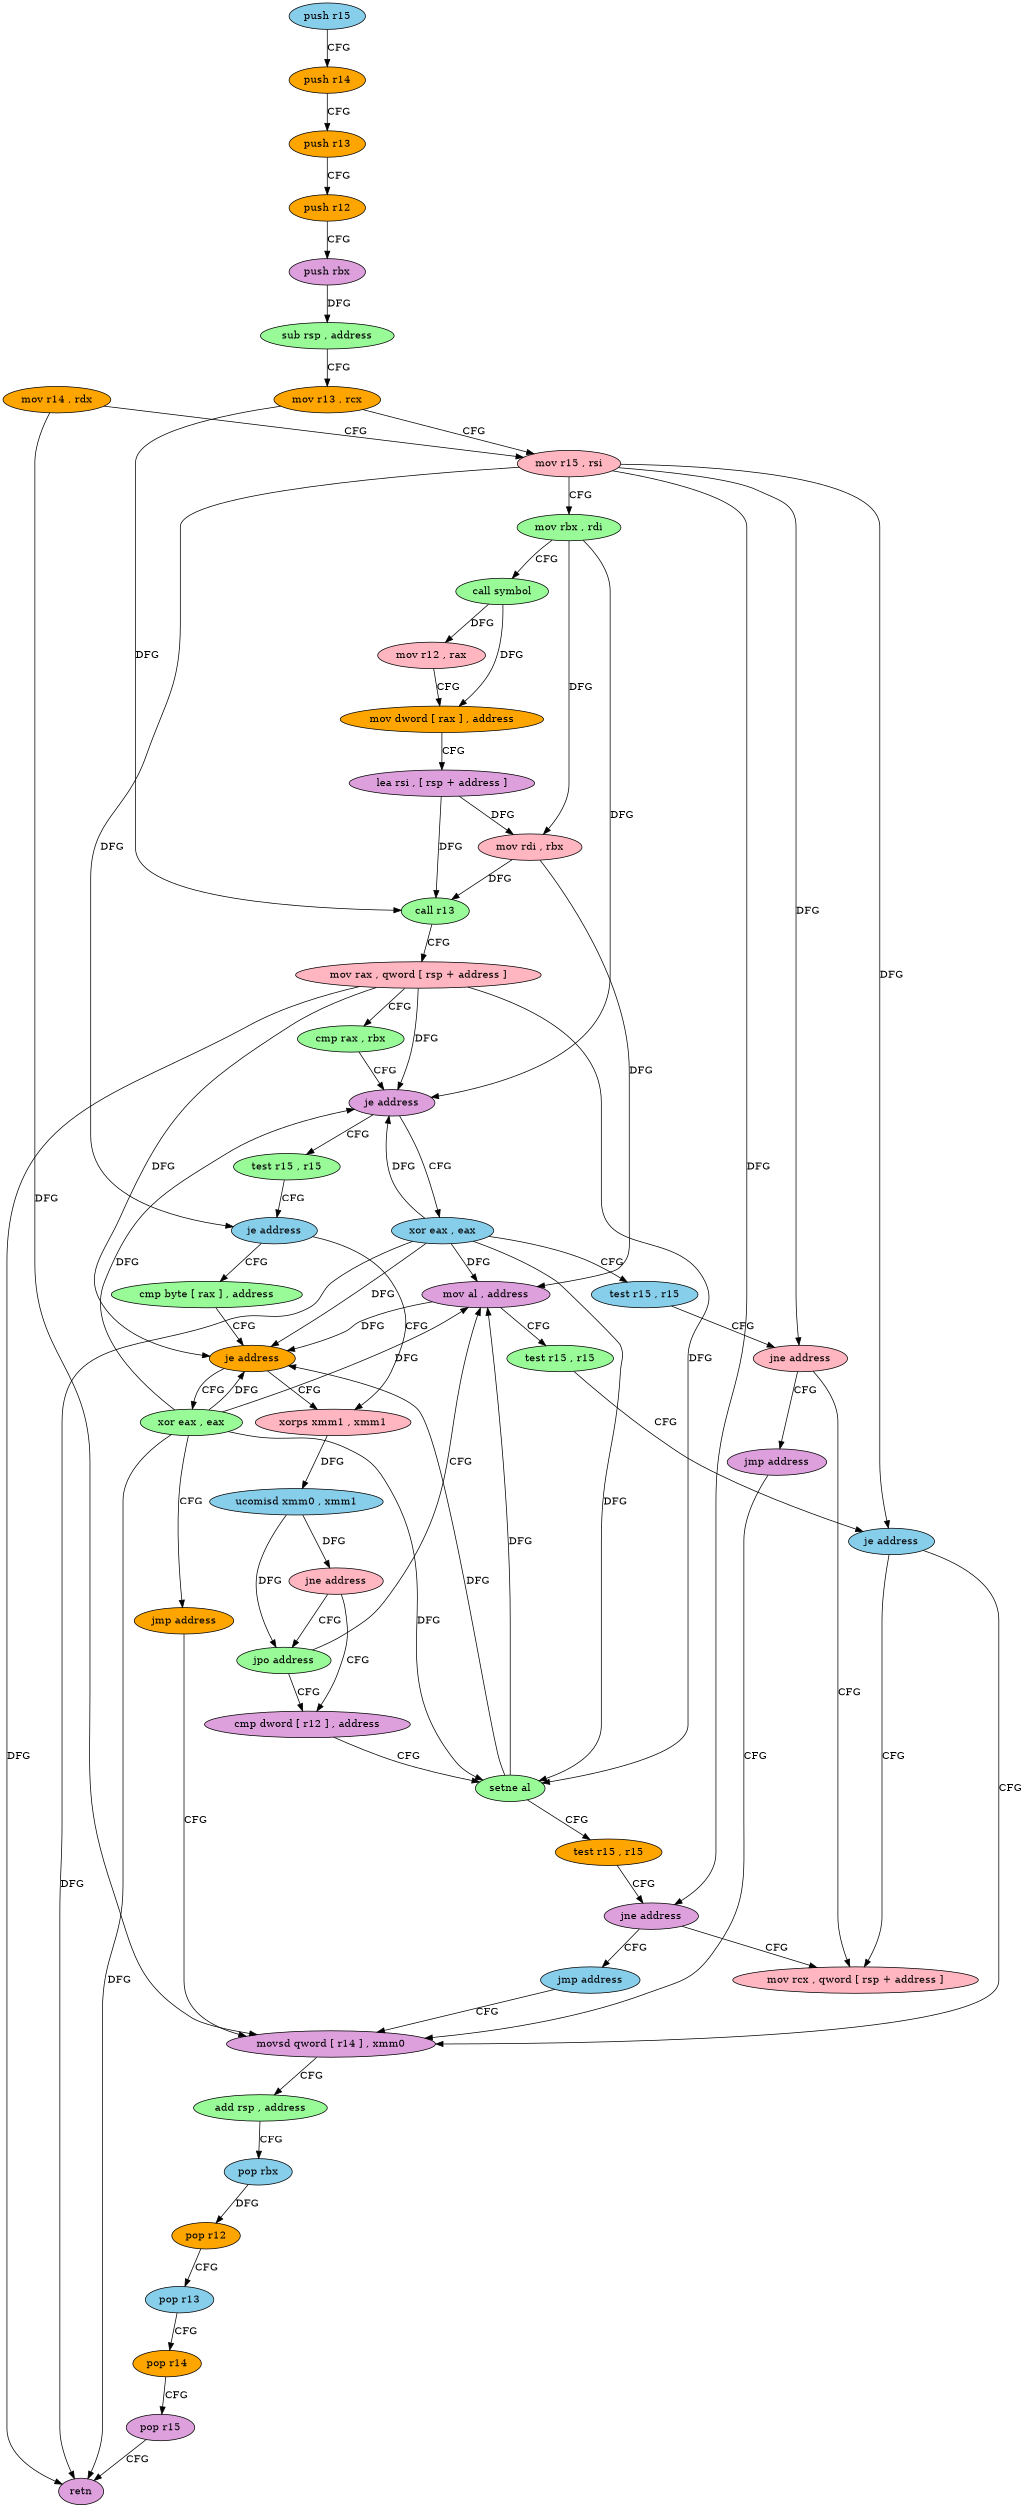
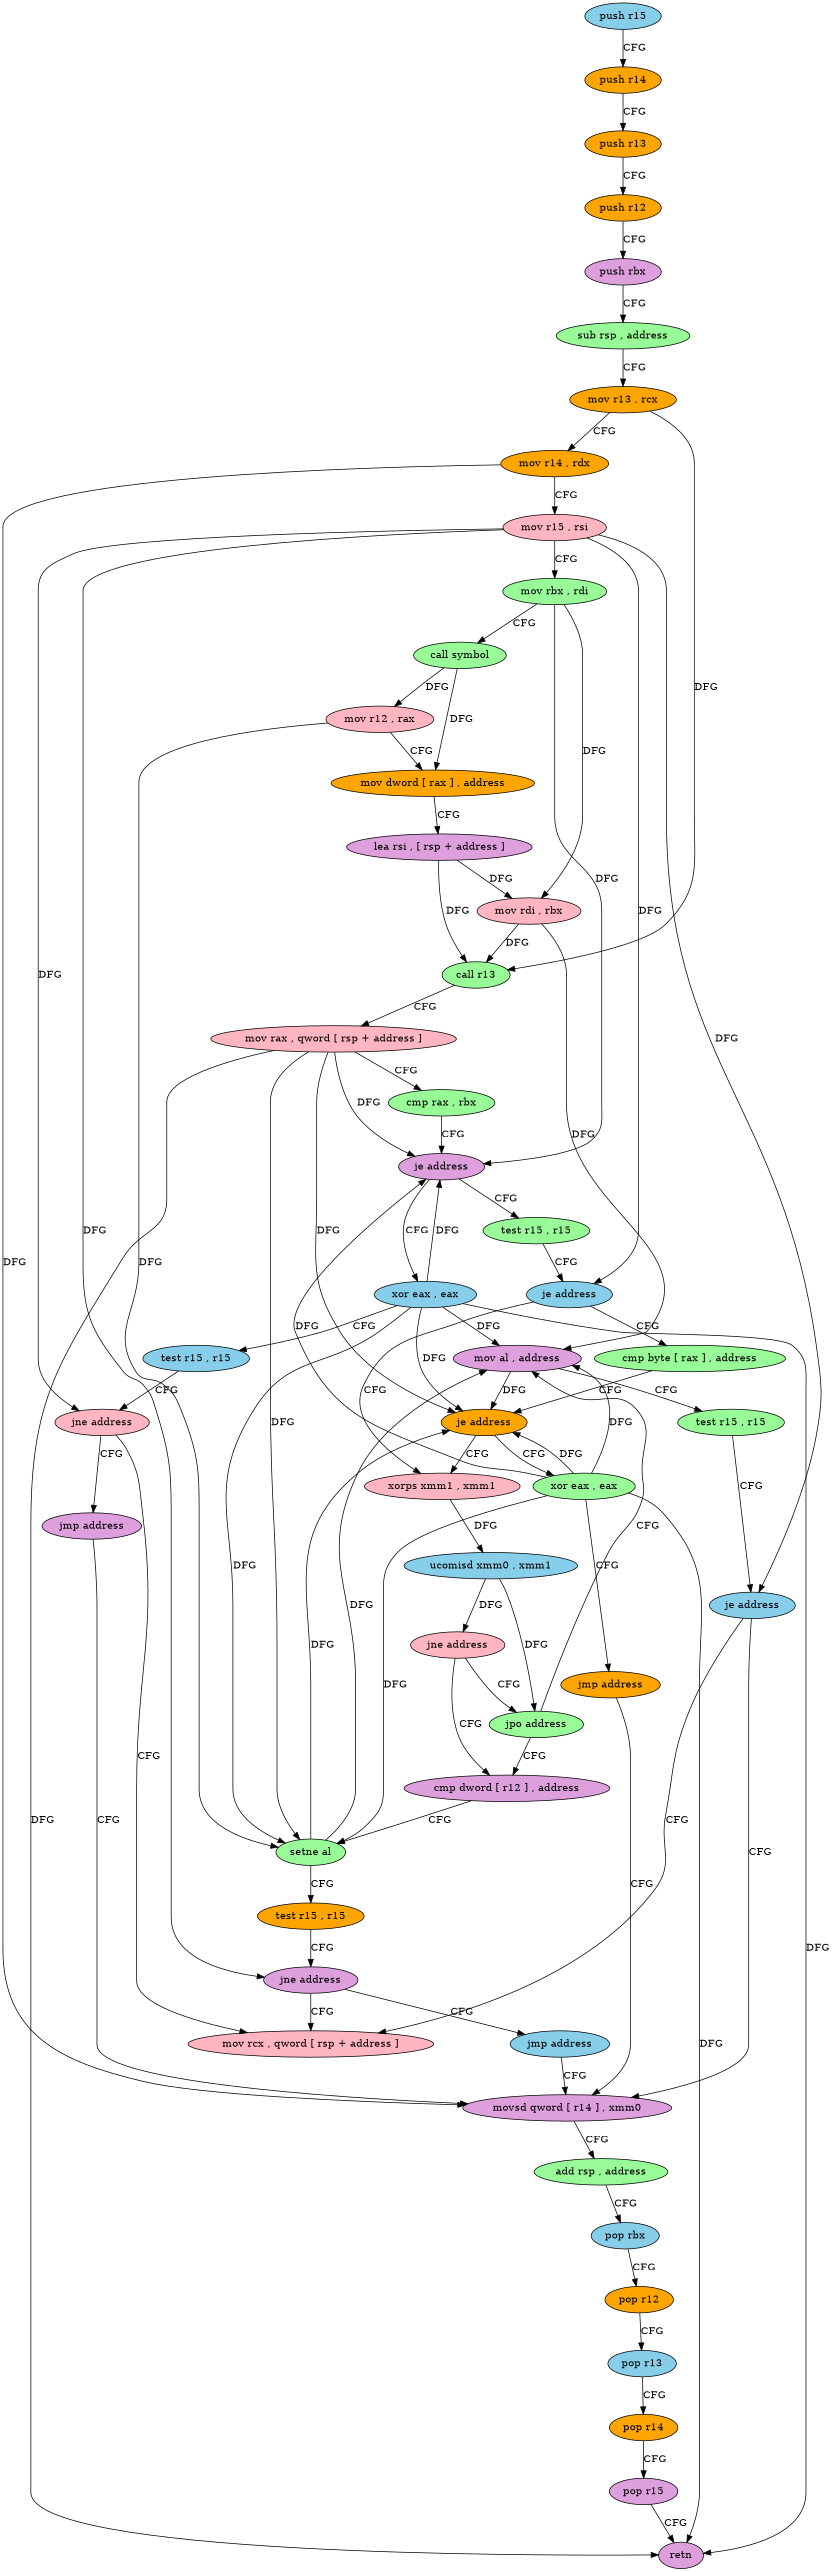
(339, 304) -> (635, 304)
(445, 431) -> (592, 429)
none -> (139, 1247)
(248, 2204) -> (644, 2268)
